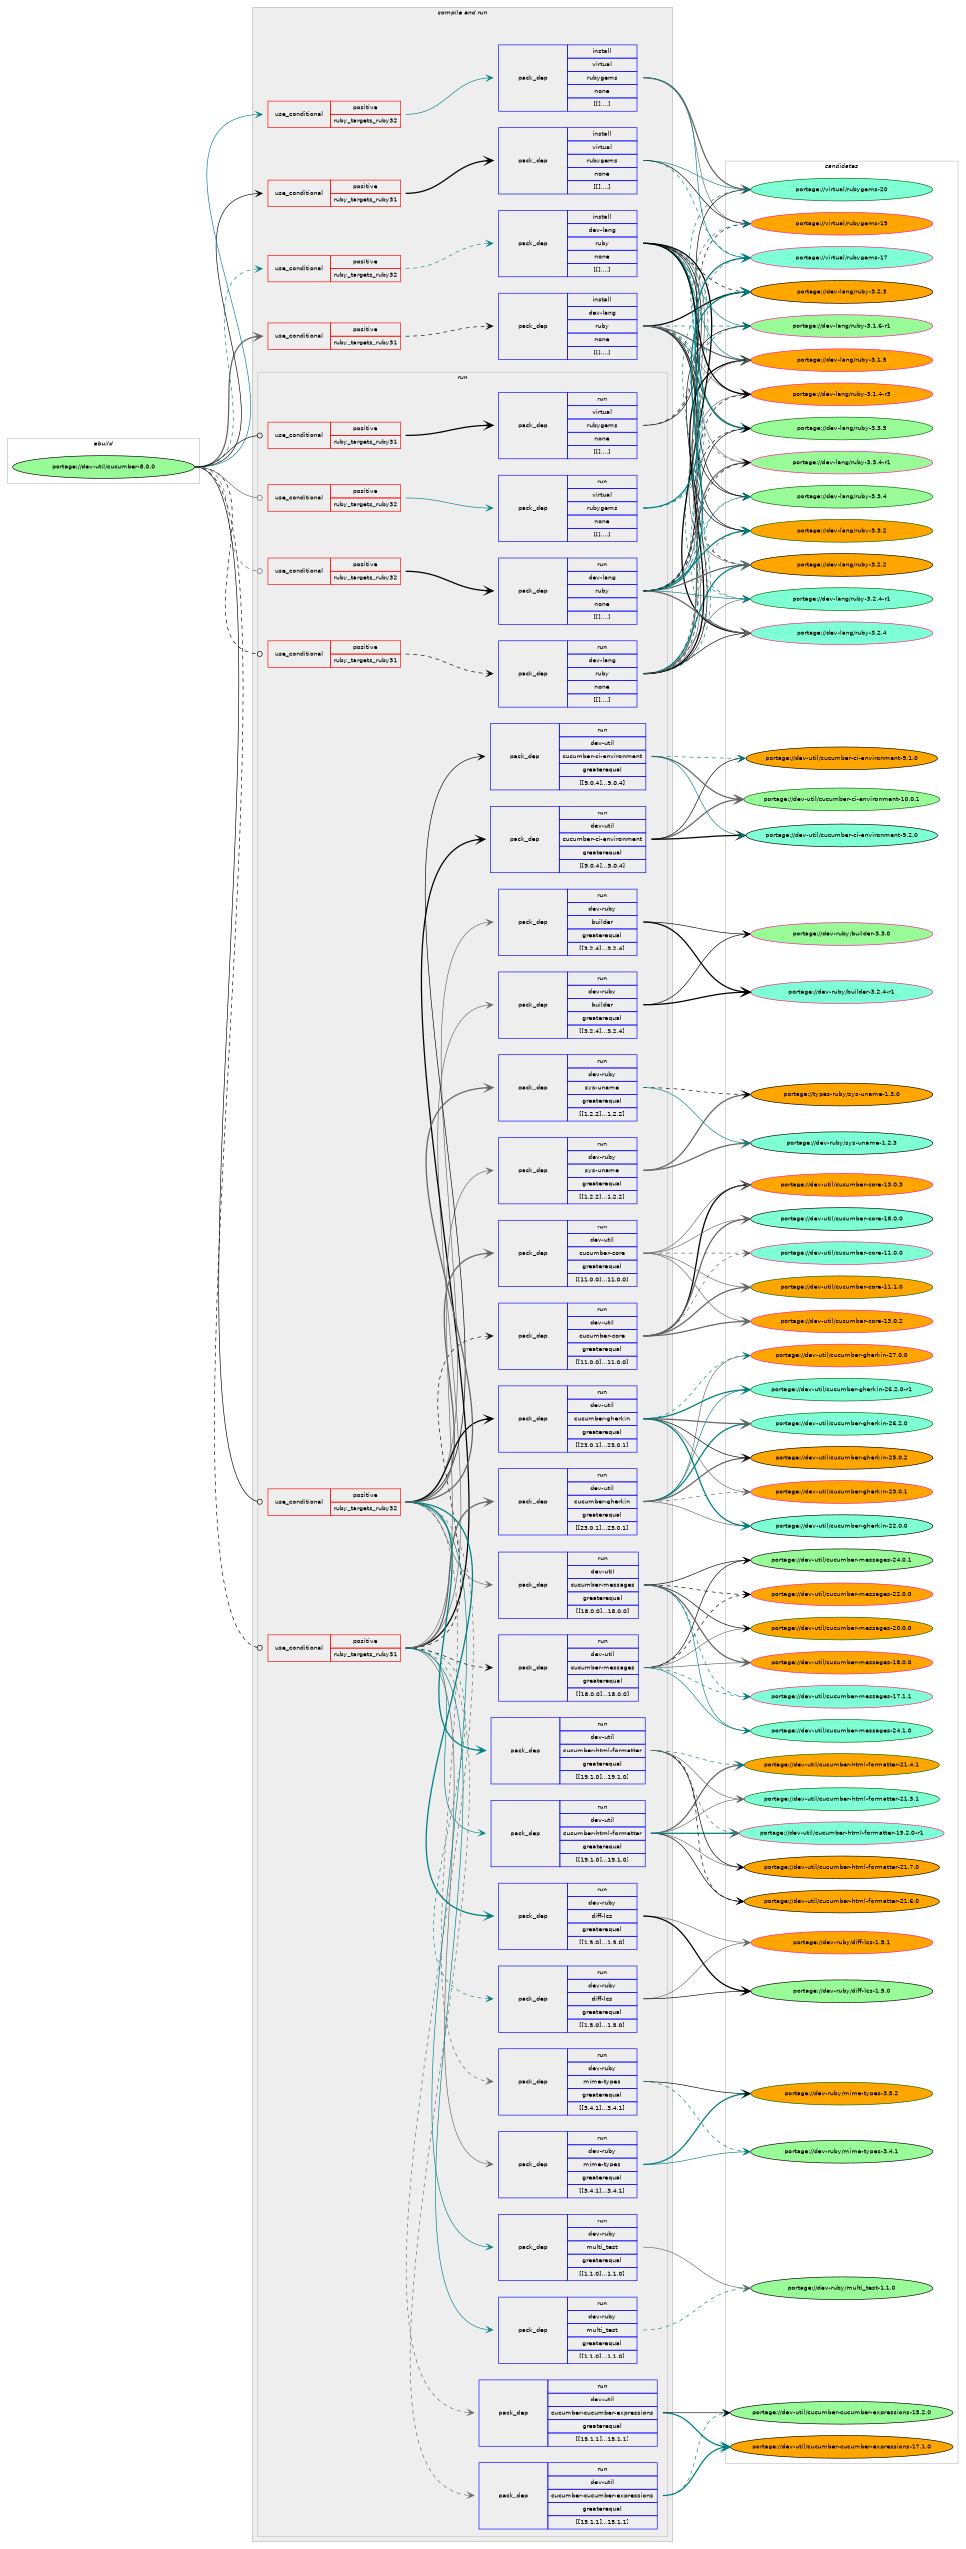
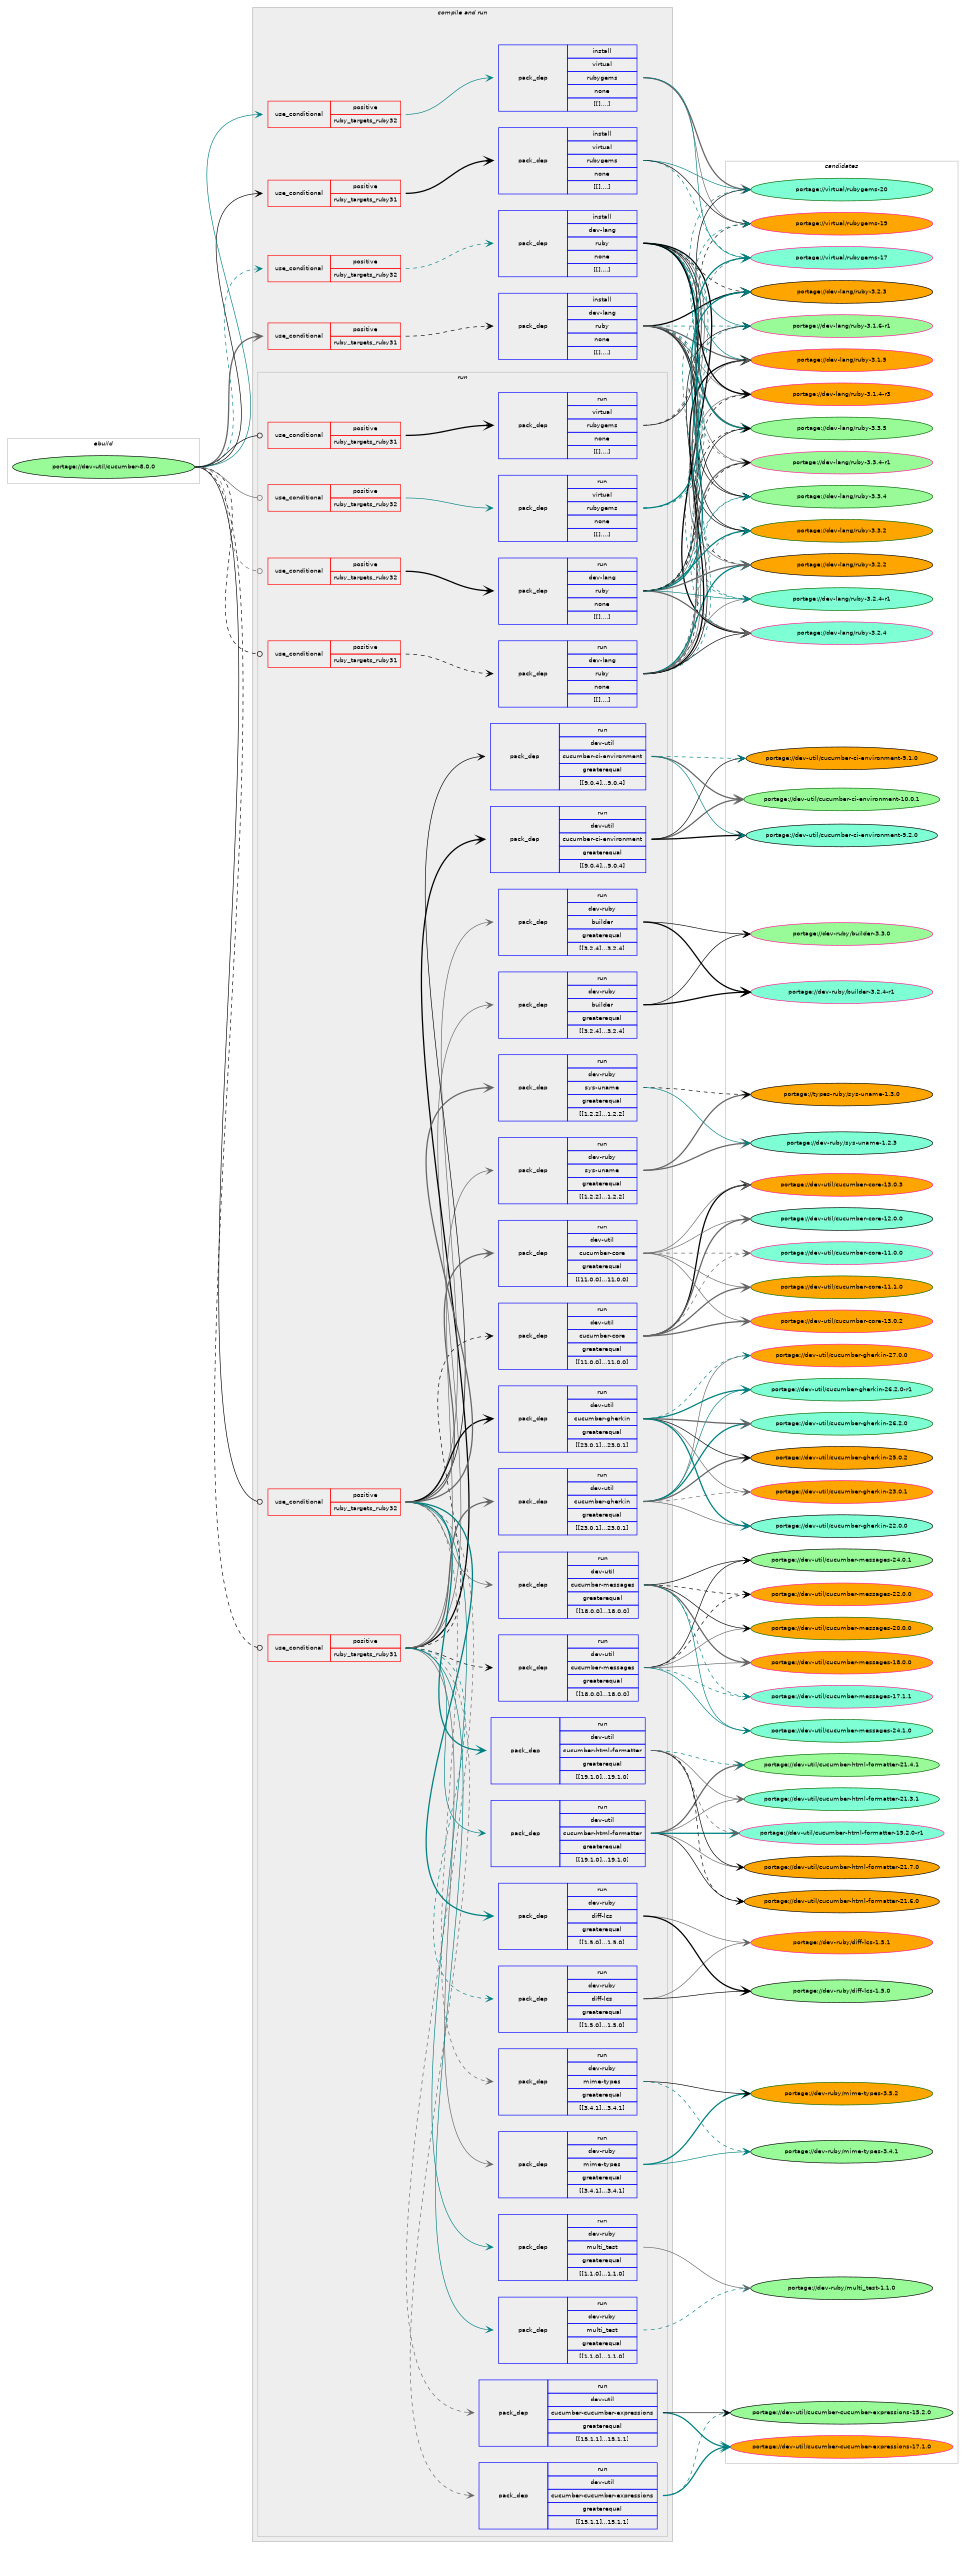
(842, 1219) -> (842, 1219)
(842, 1765) -> (842, 1765)
(842, 2447) -> (842, 2447)
